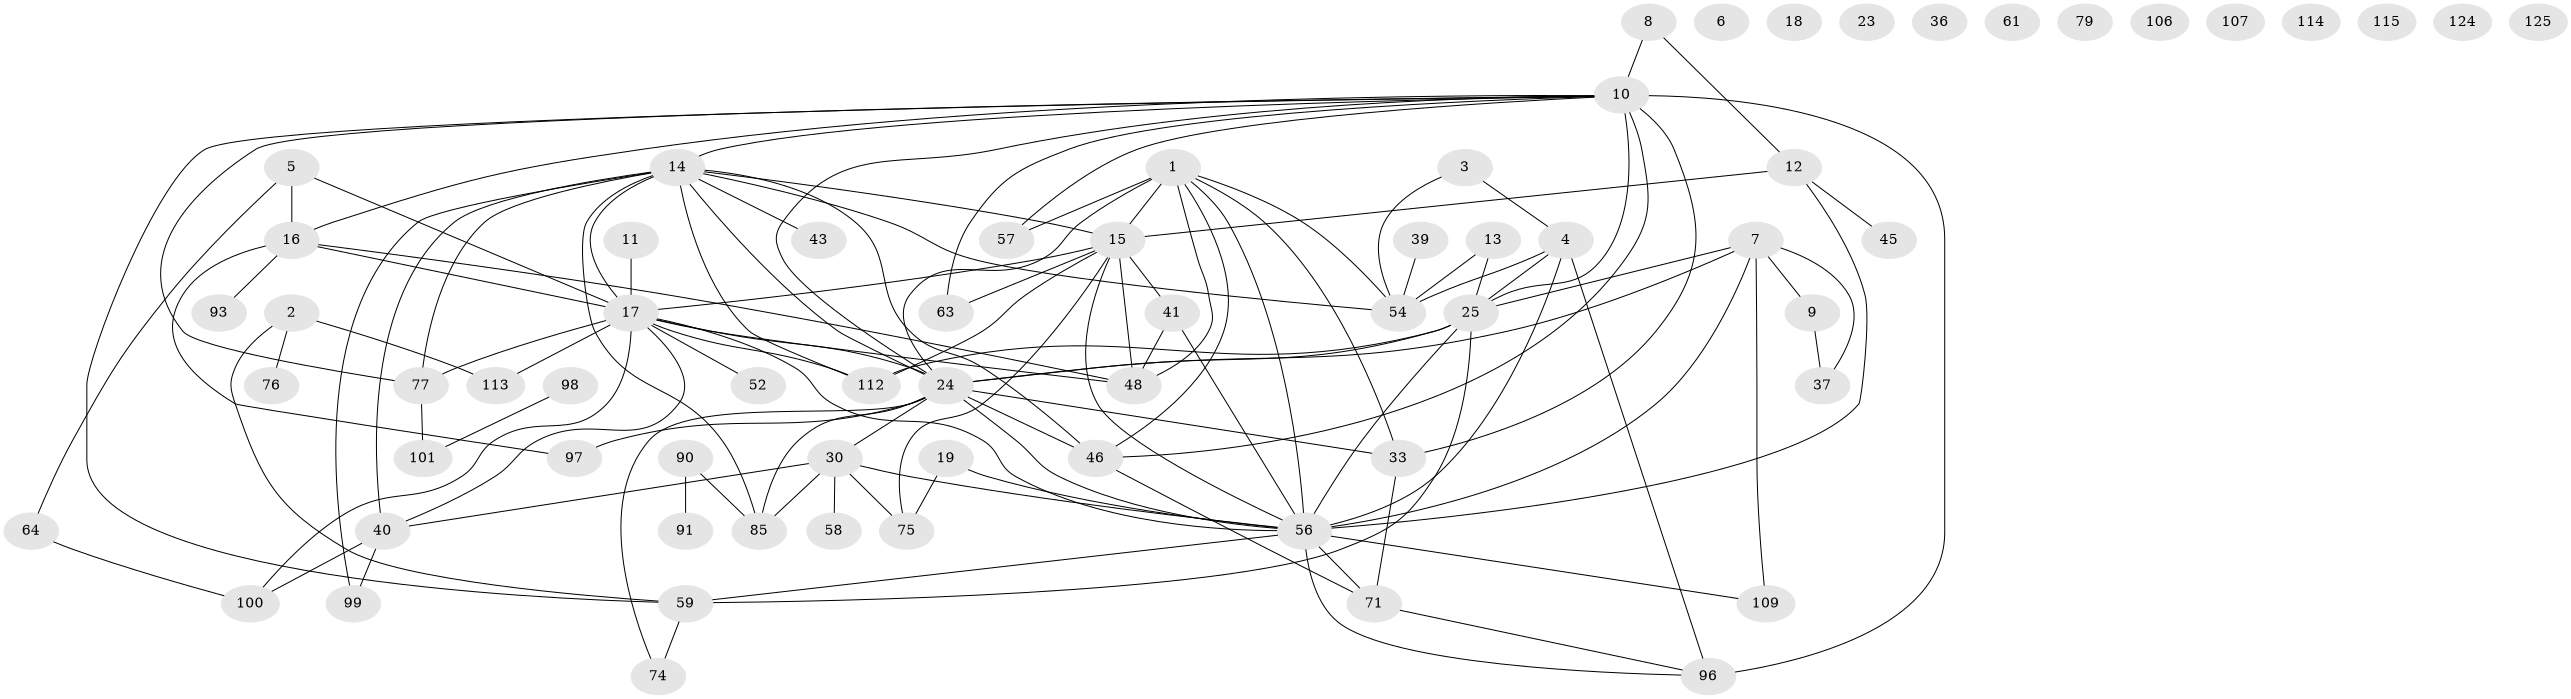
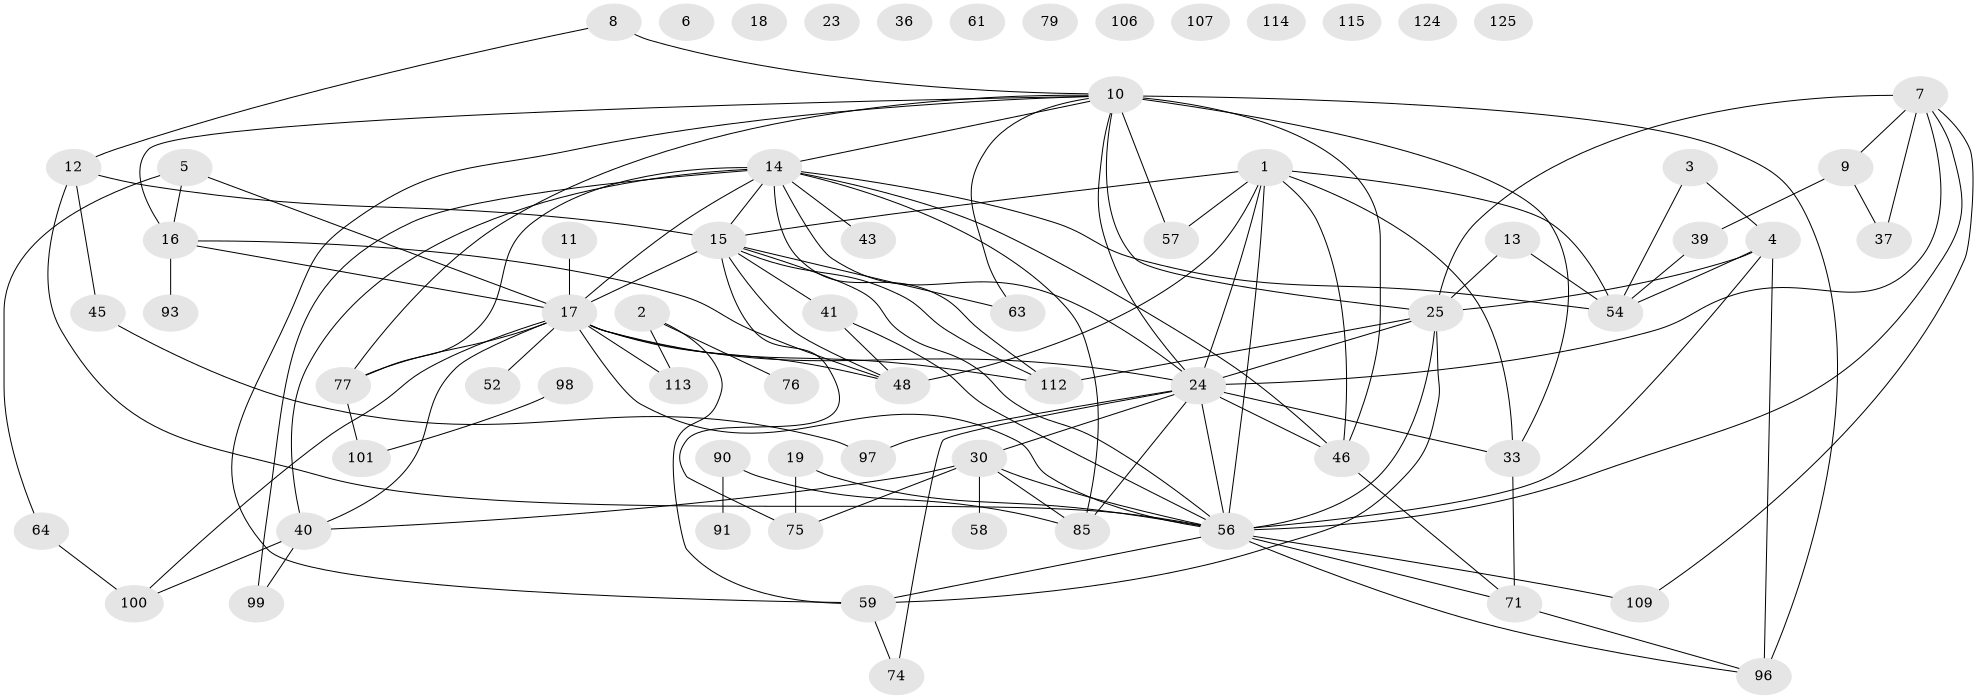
none -> (1773, 204)
(275, 411) -> (495, 424)
